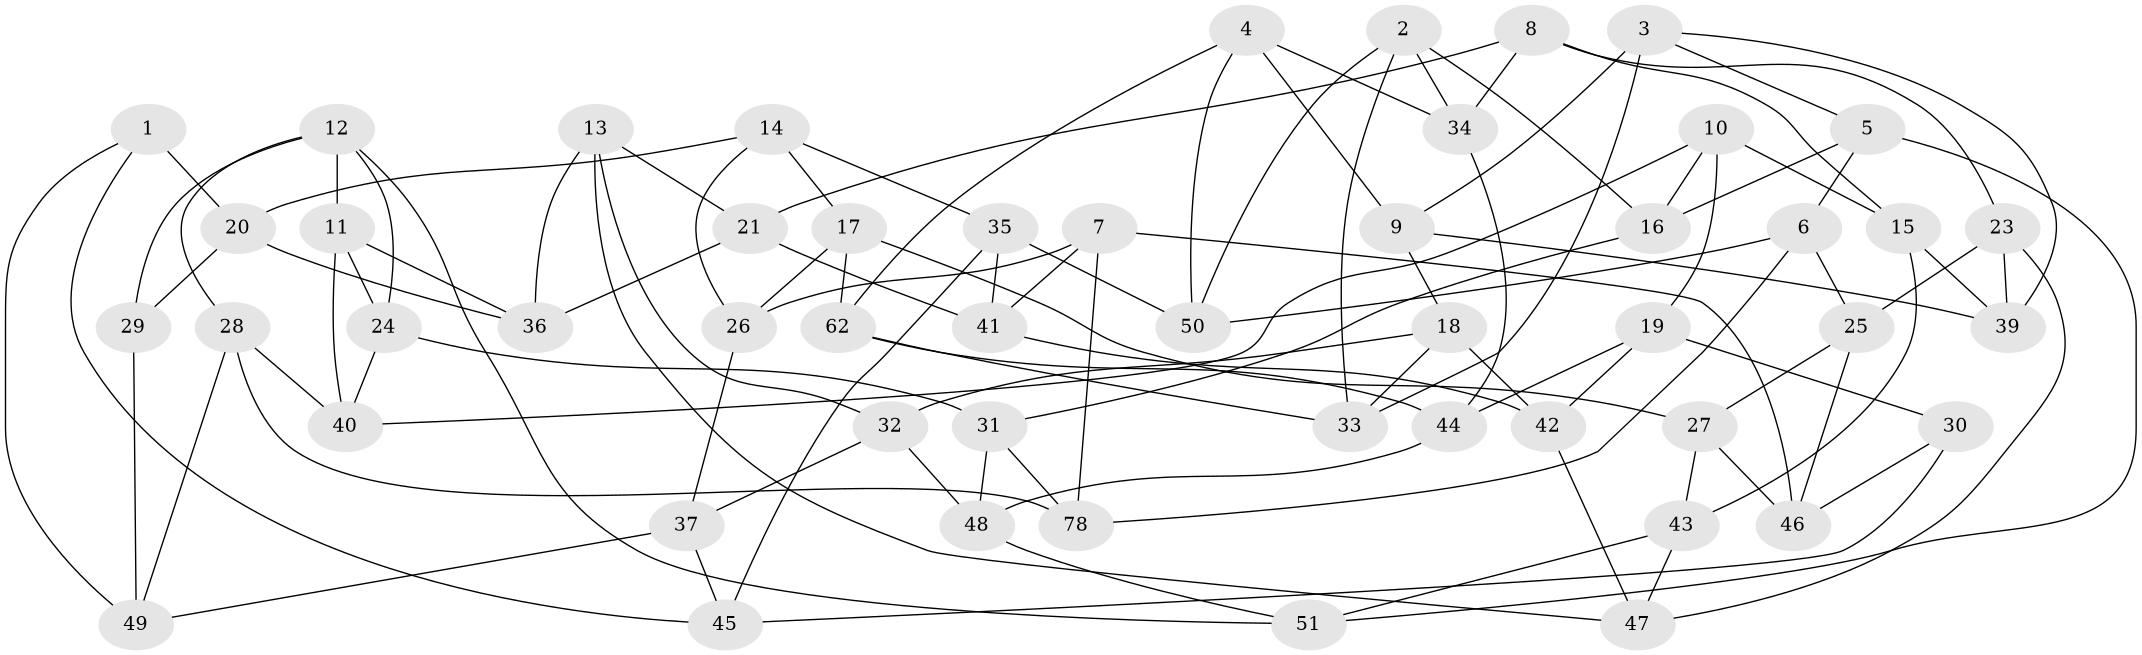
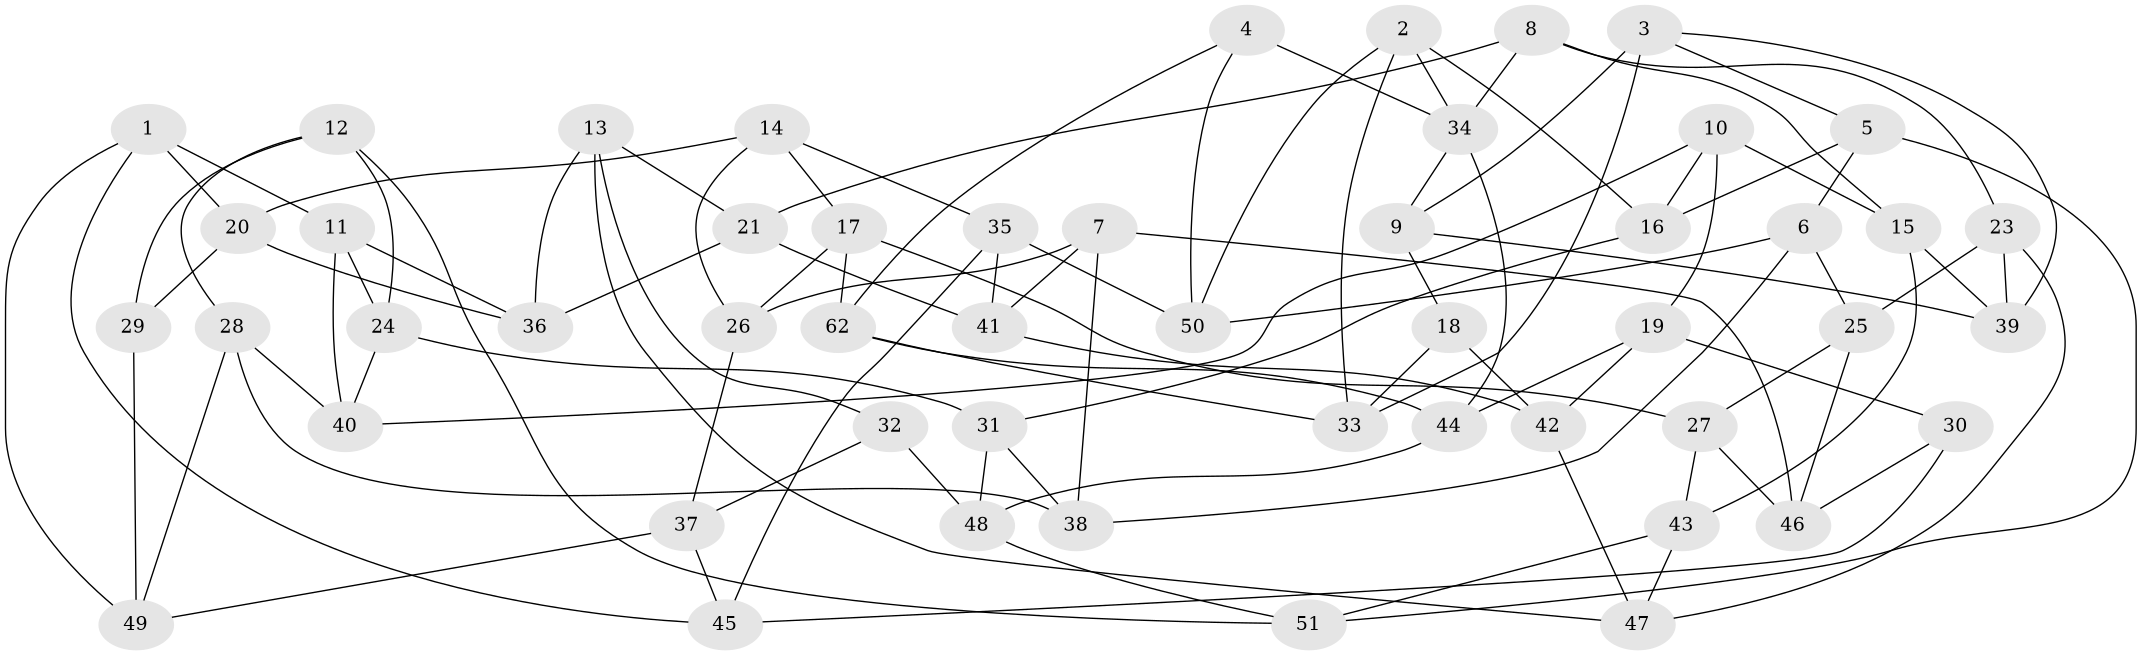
(1322, 129) -> (1429, 179)
(337, 179) -> (243, 179)
(1164, 365) -> none
(1076, 526) -> (1076, 526)
